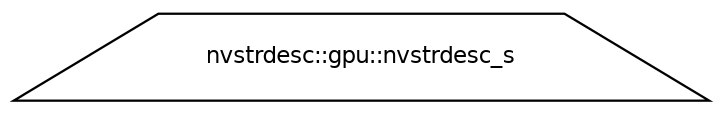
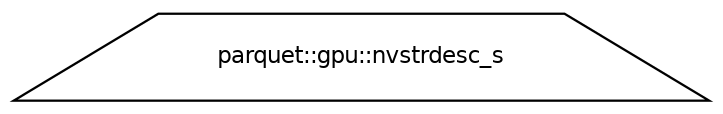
(361, 57) -> (361, 57)
